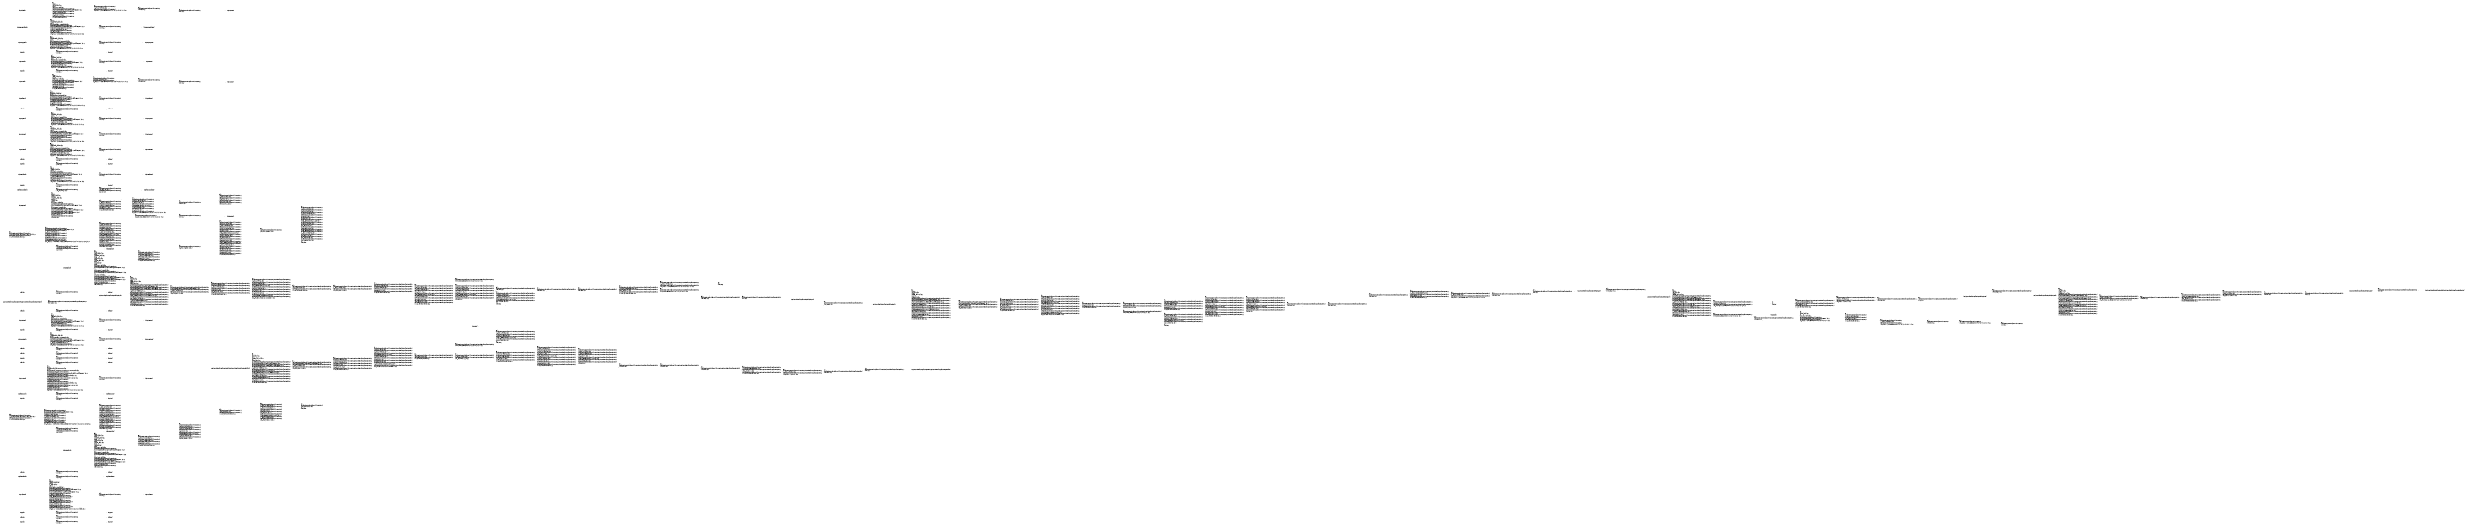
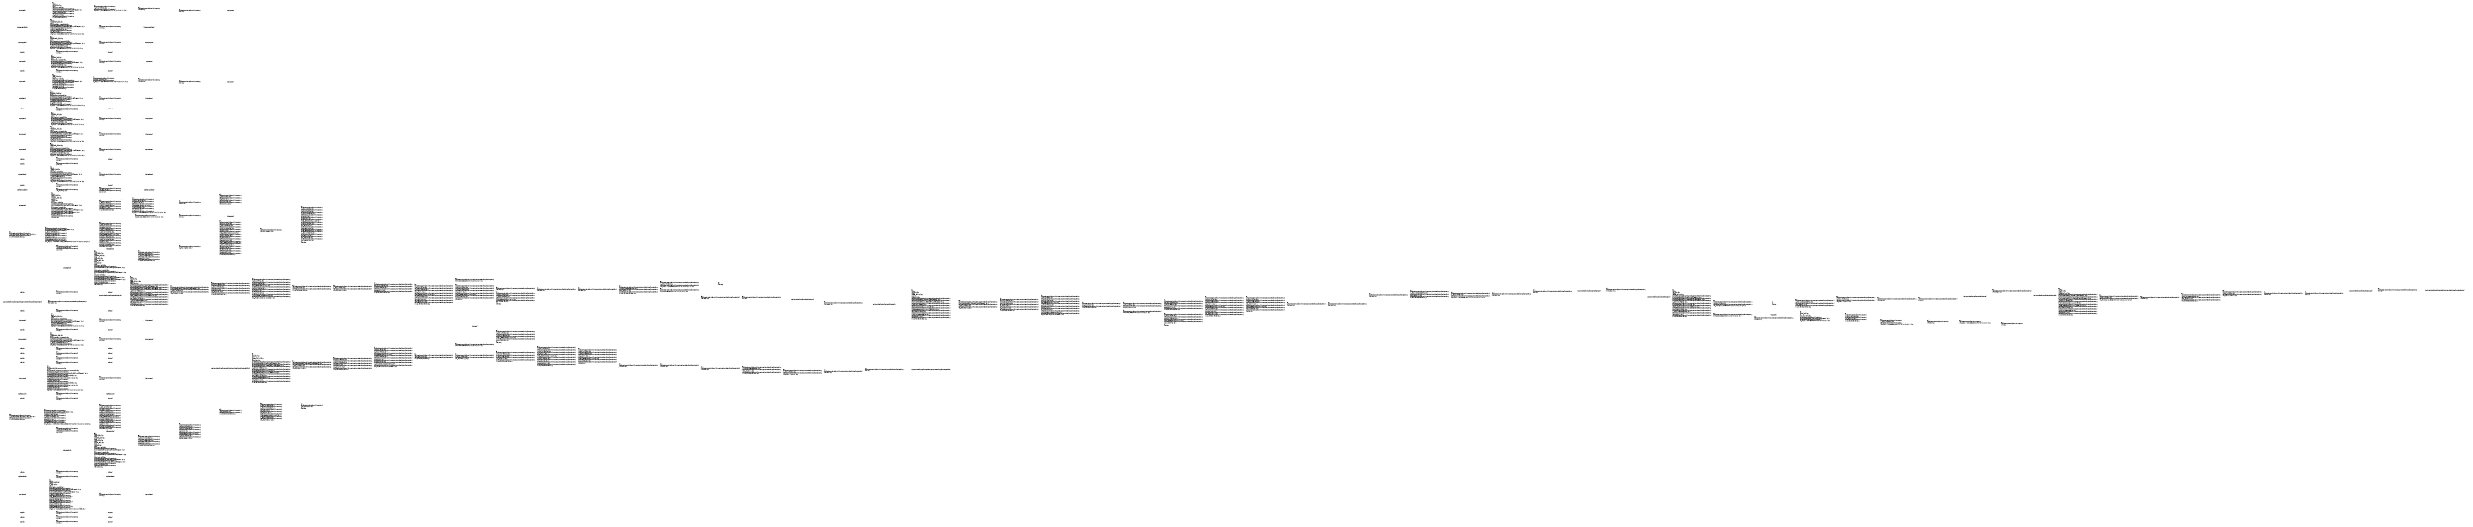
(110, 164) -> none
